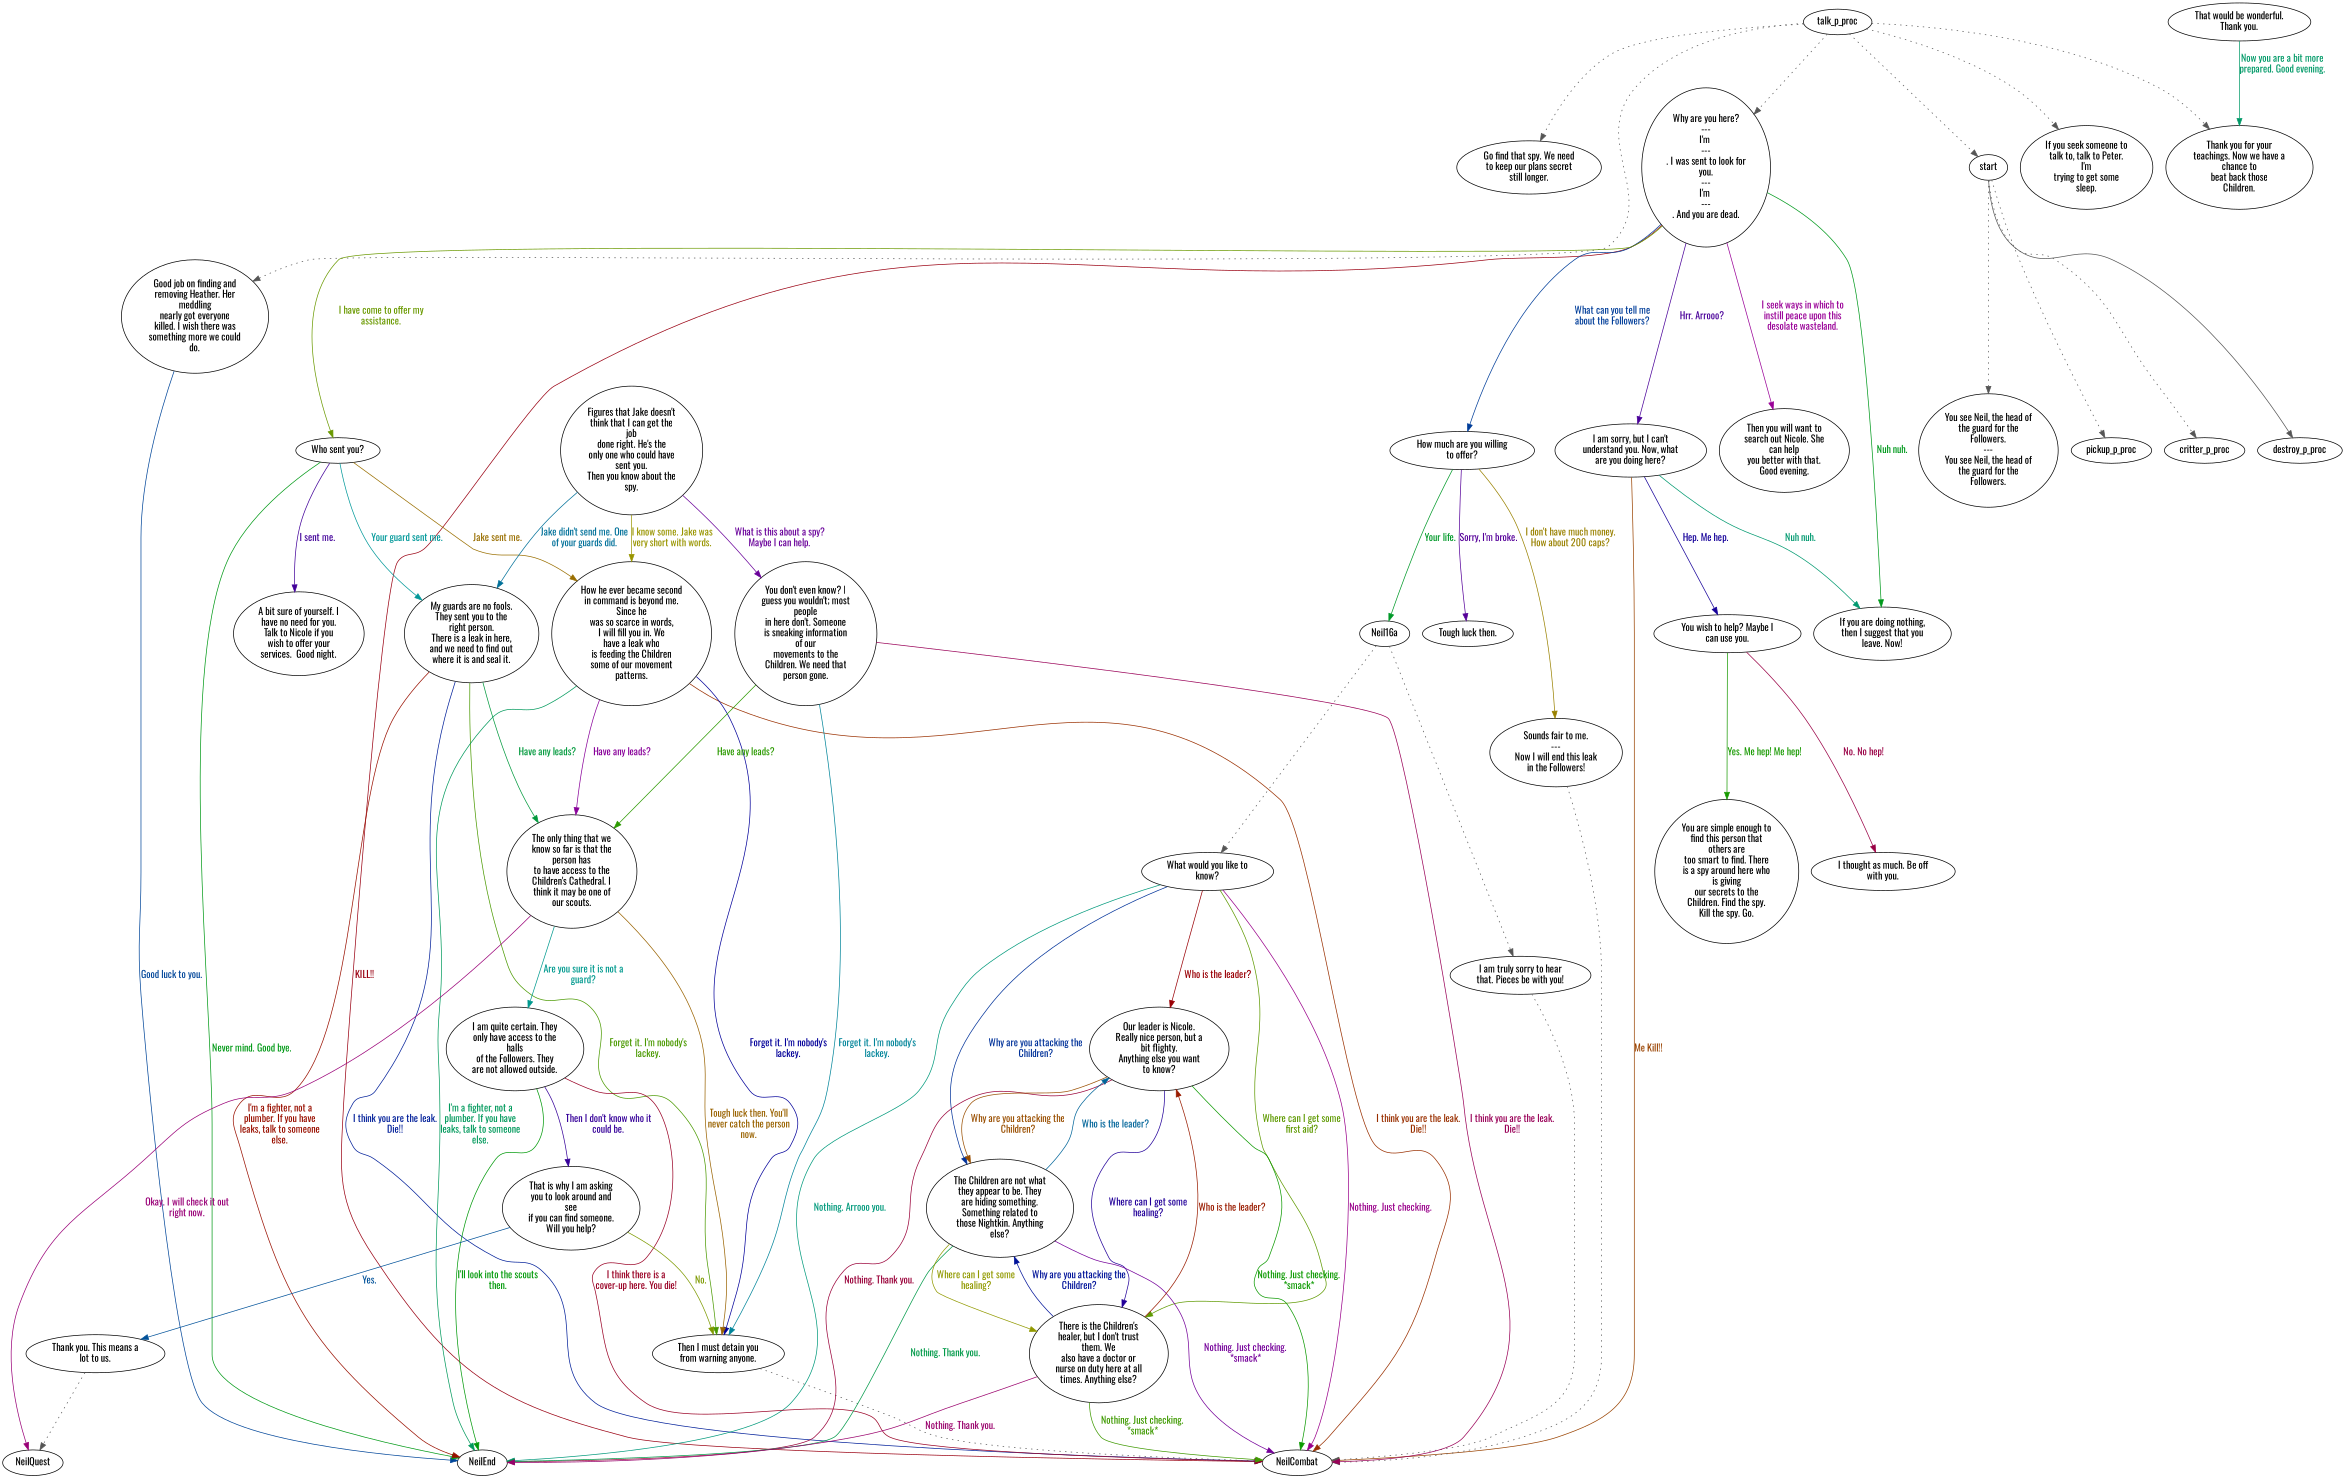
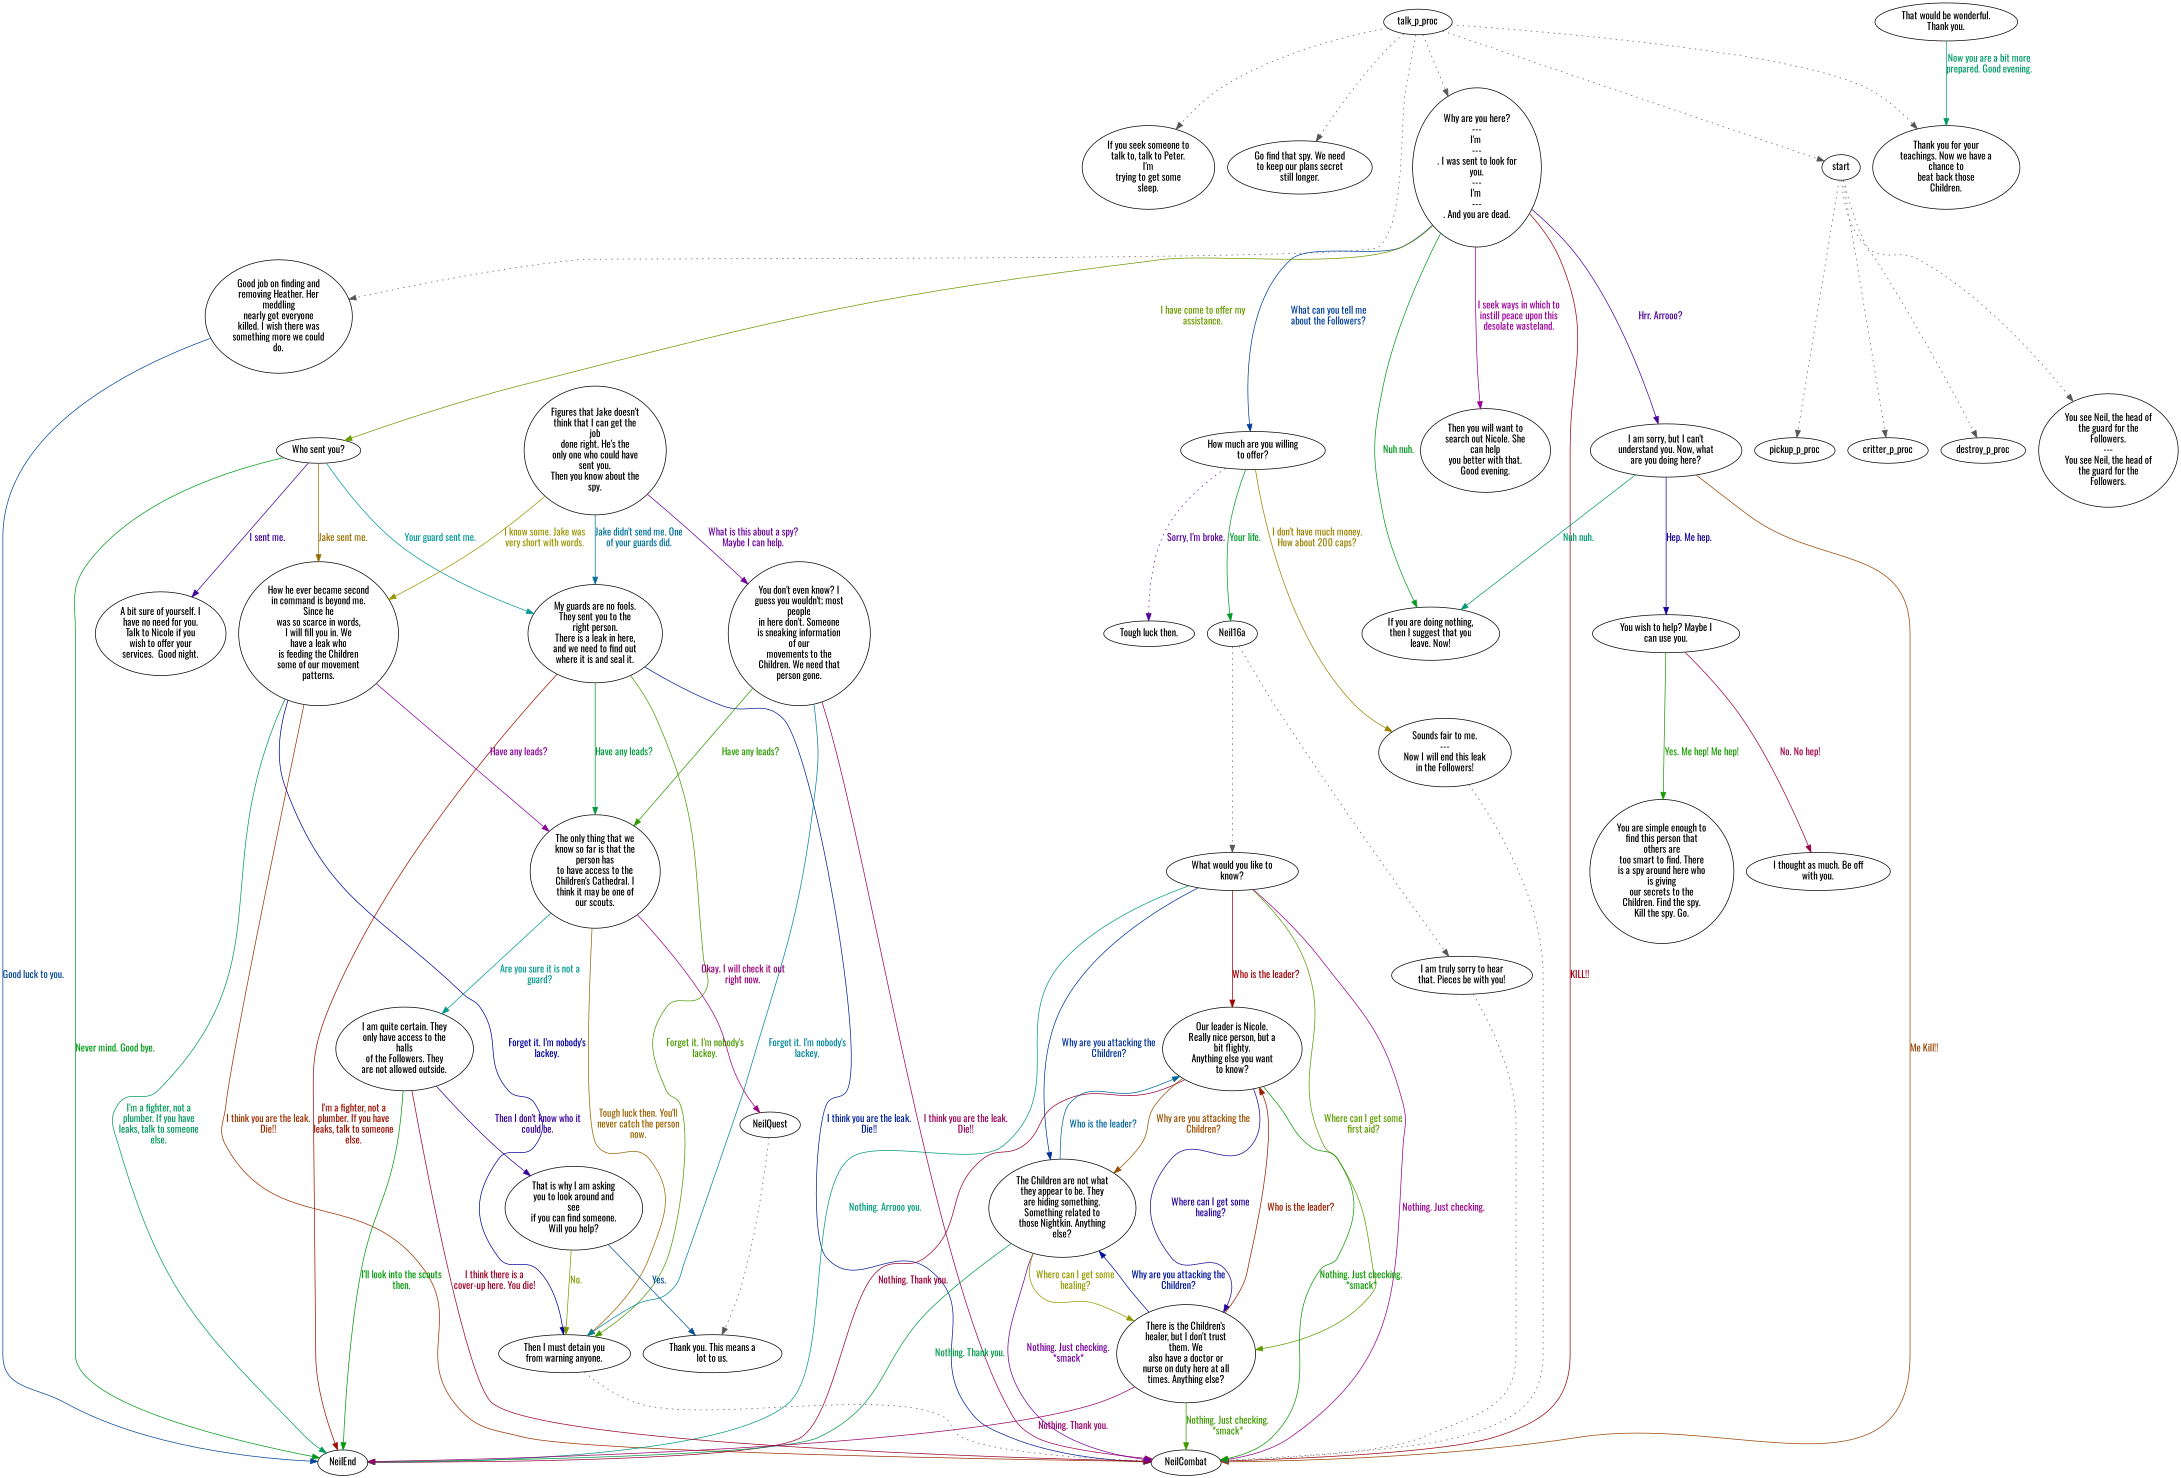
(2145, 278) -> (1905, 307)
(1459, 542) -> (1166, 530)
(64, 1408) -> (754, 1235)
